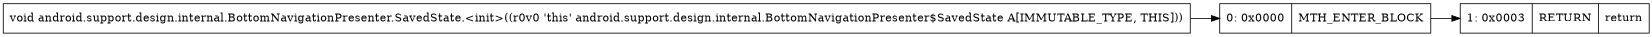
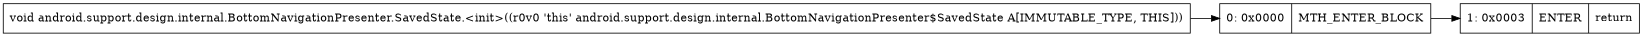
(1565, 18) -> (1560, 18)
